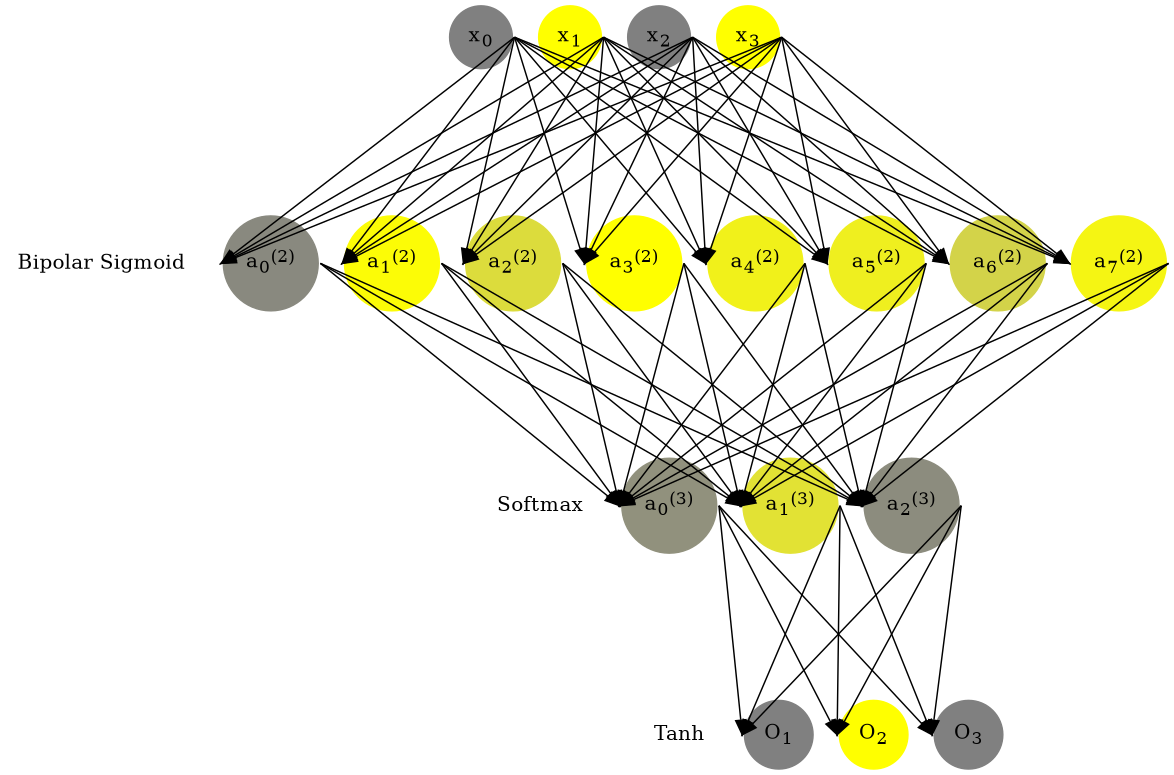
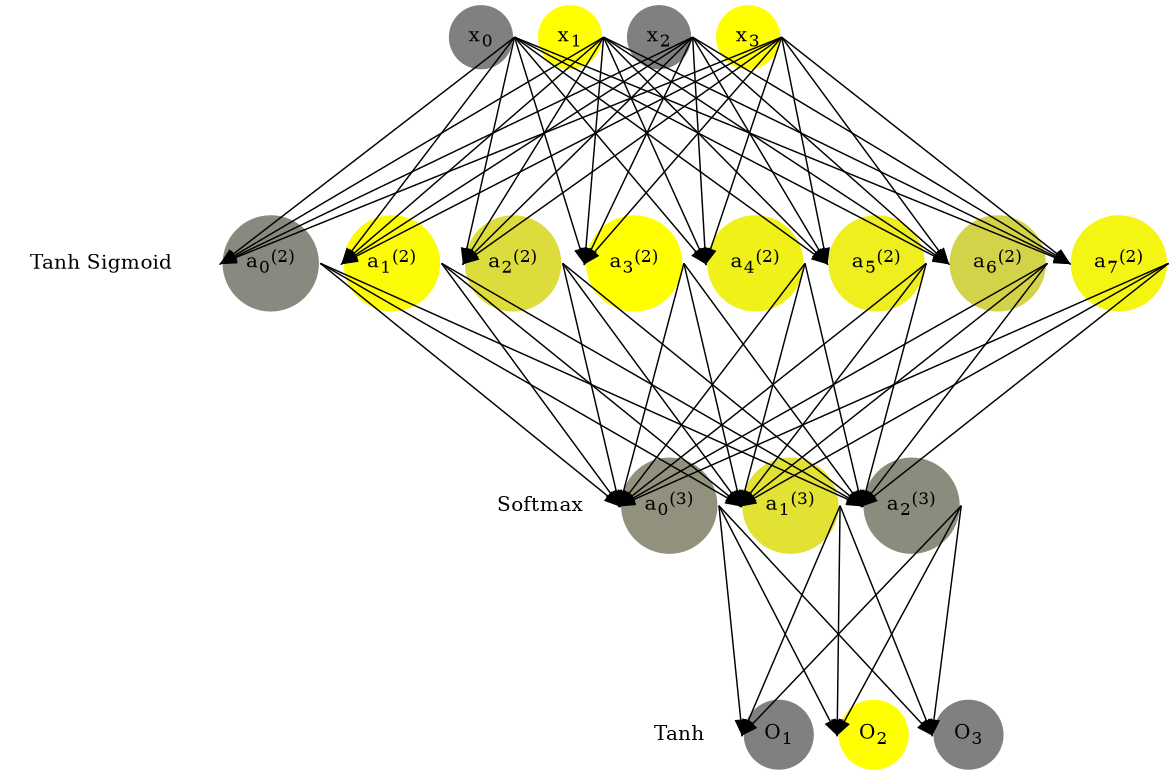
(101, 263) -> (101, 263)
